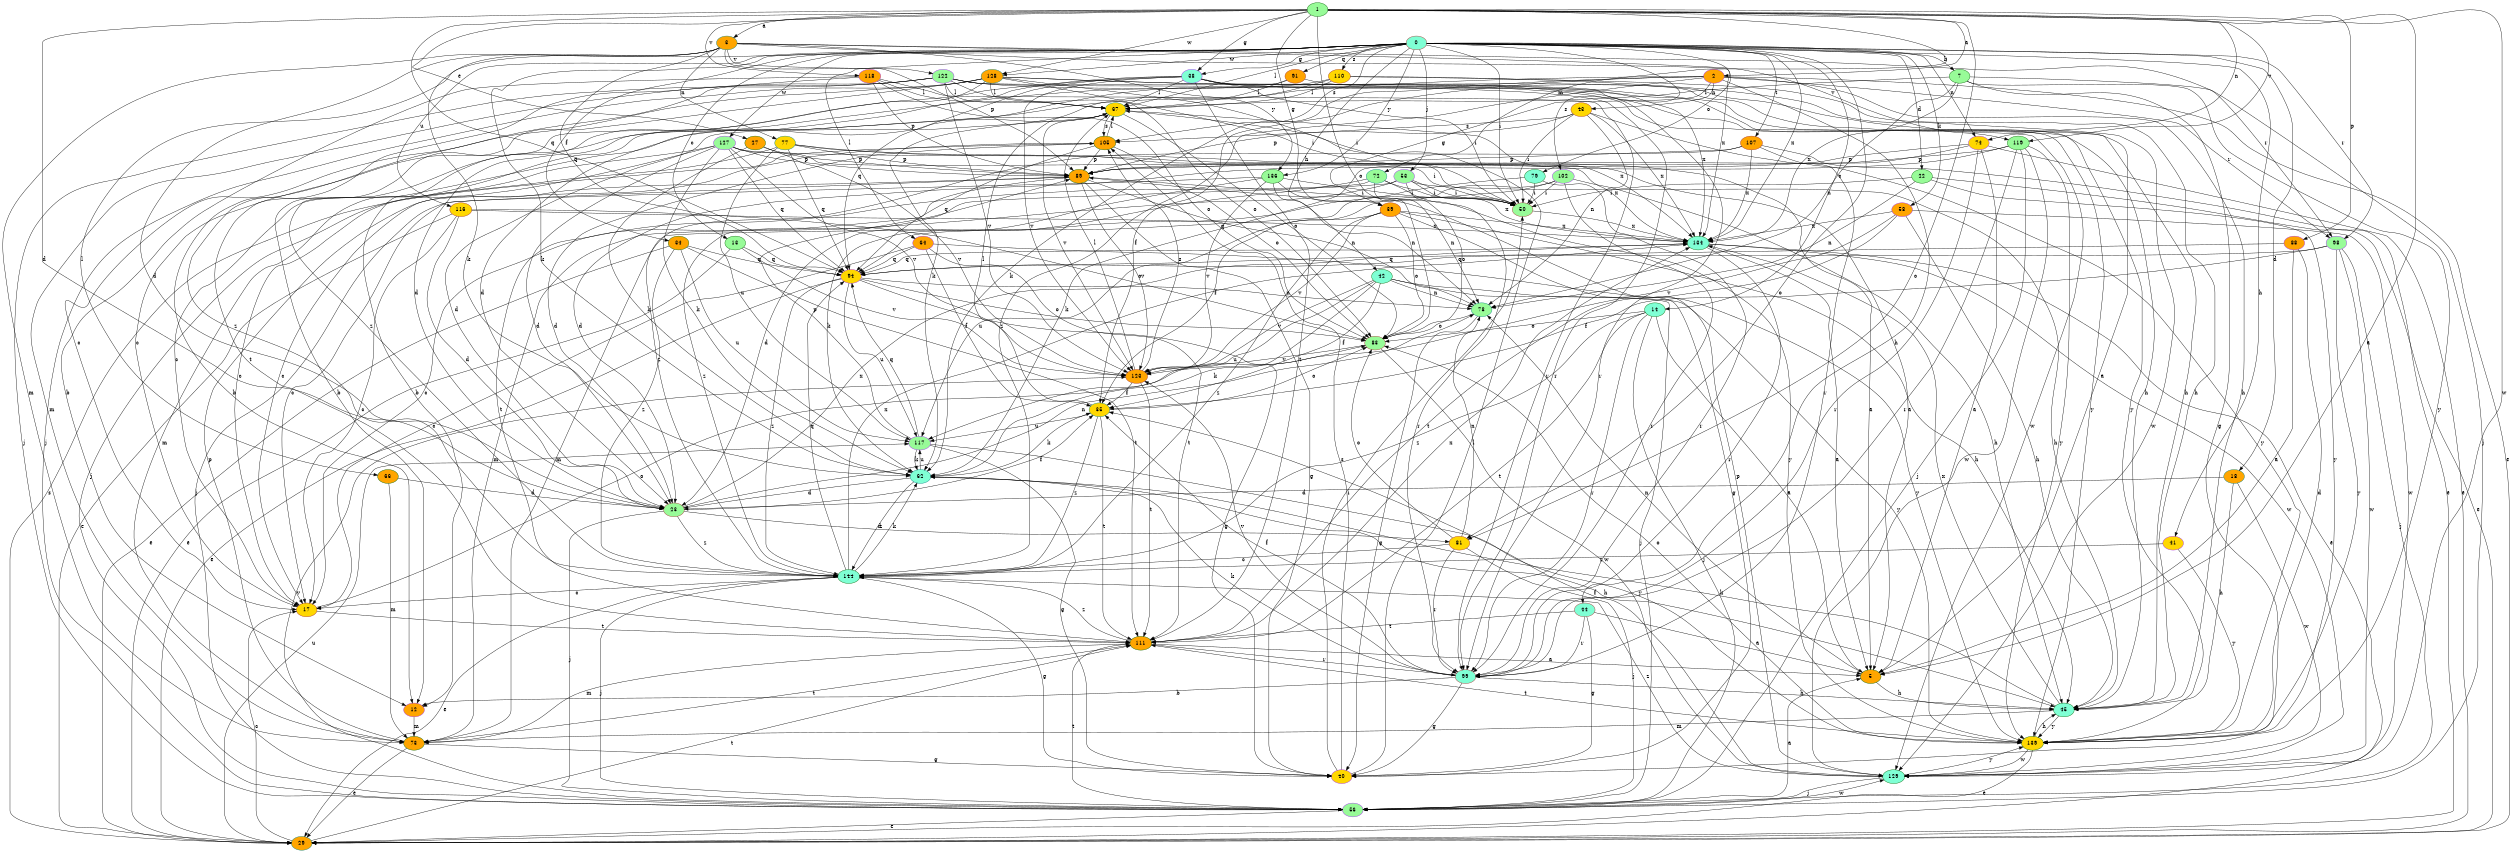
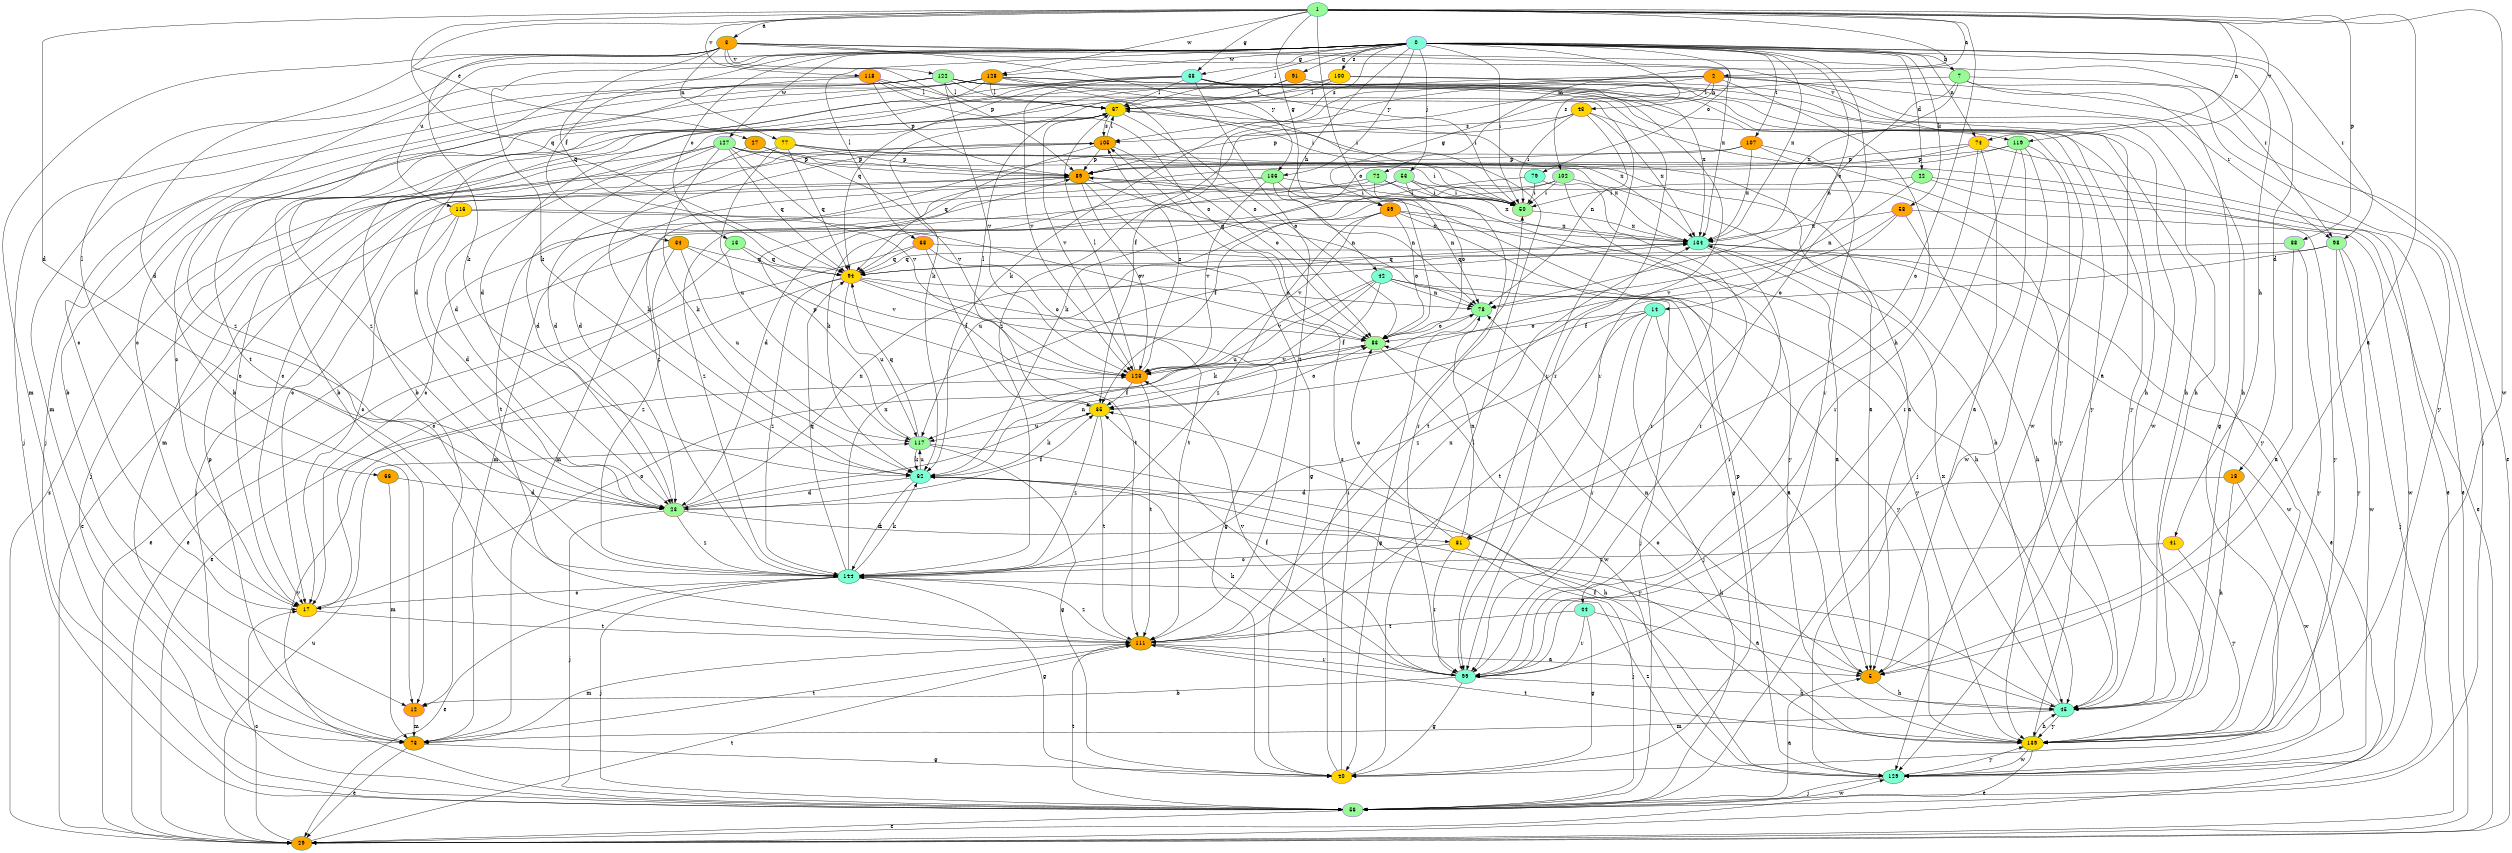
(1318, 10) -> (1318, 10)
(1416, 43) -> (1416, 43)
(1339, 76) -> (1339, 76)
(923, 243) -> (923, 243)
(2294, 243) -> (2294, 243)
(2320, 493) -> (2319, 493)
